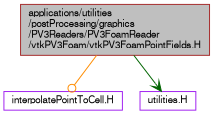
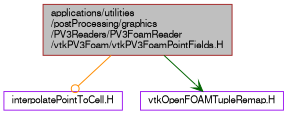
(168, 101) -> (212, 101)
